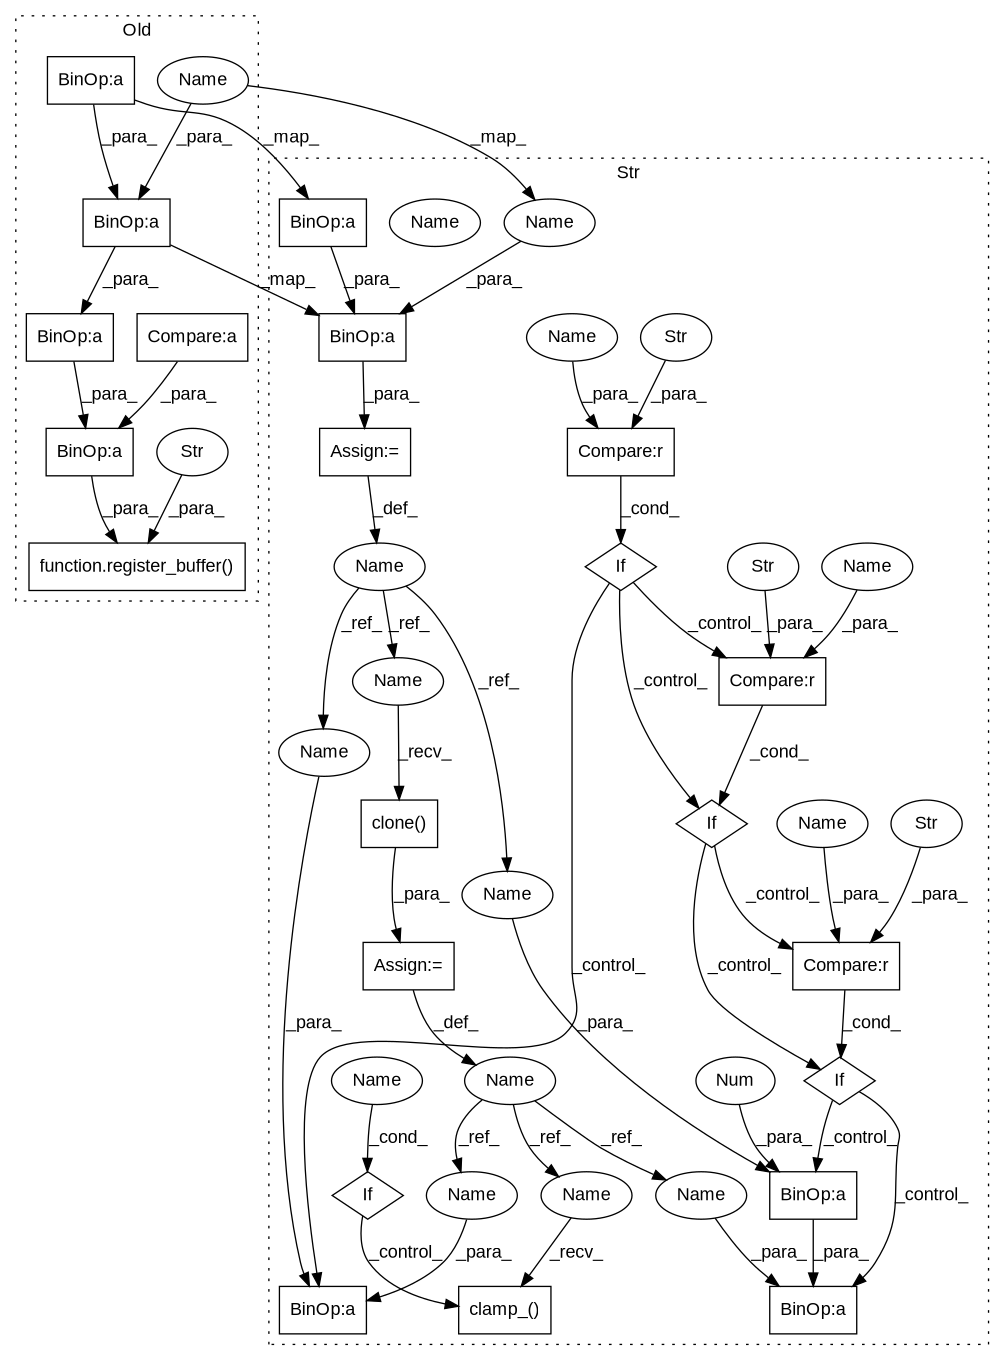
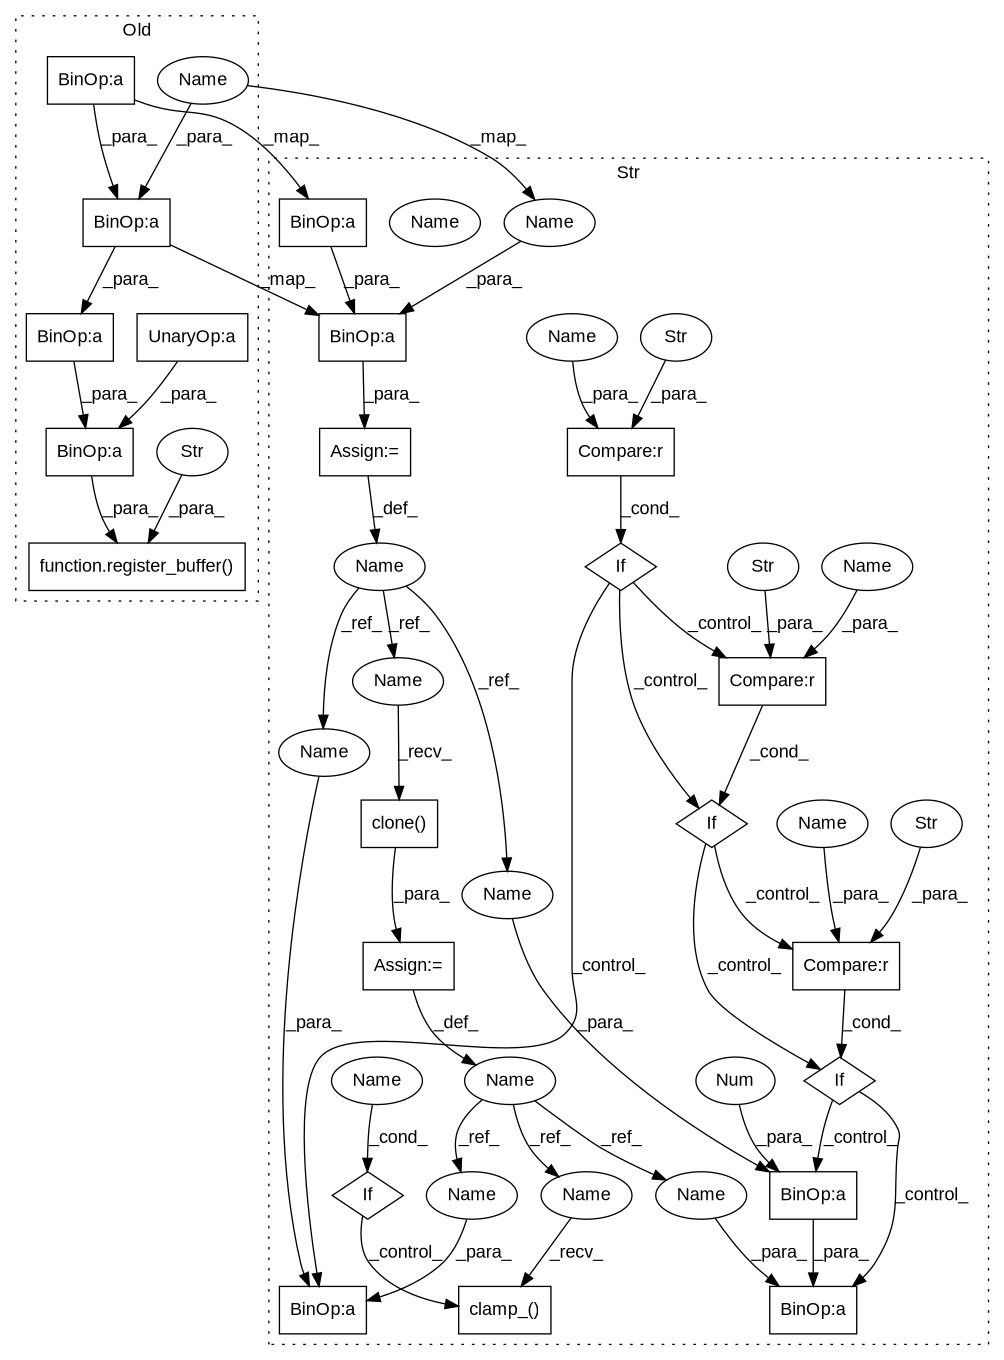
(192, 337) -> (192, 337)
